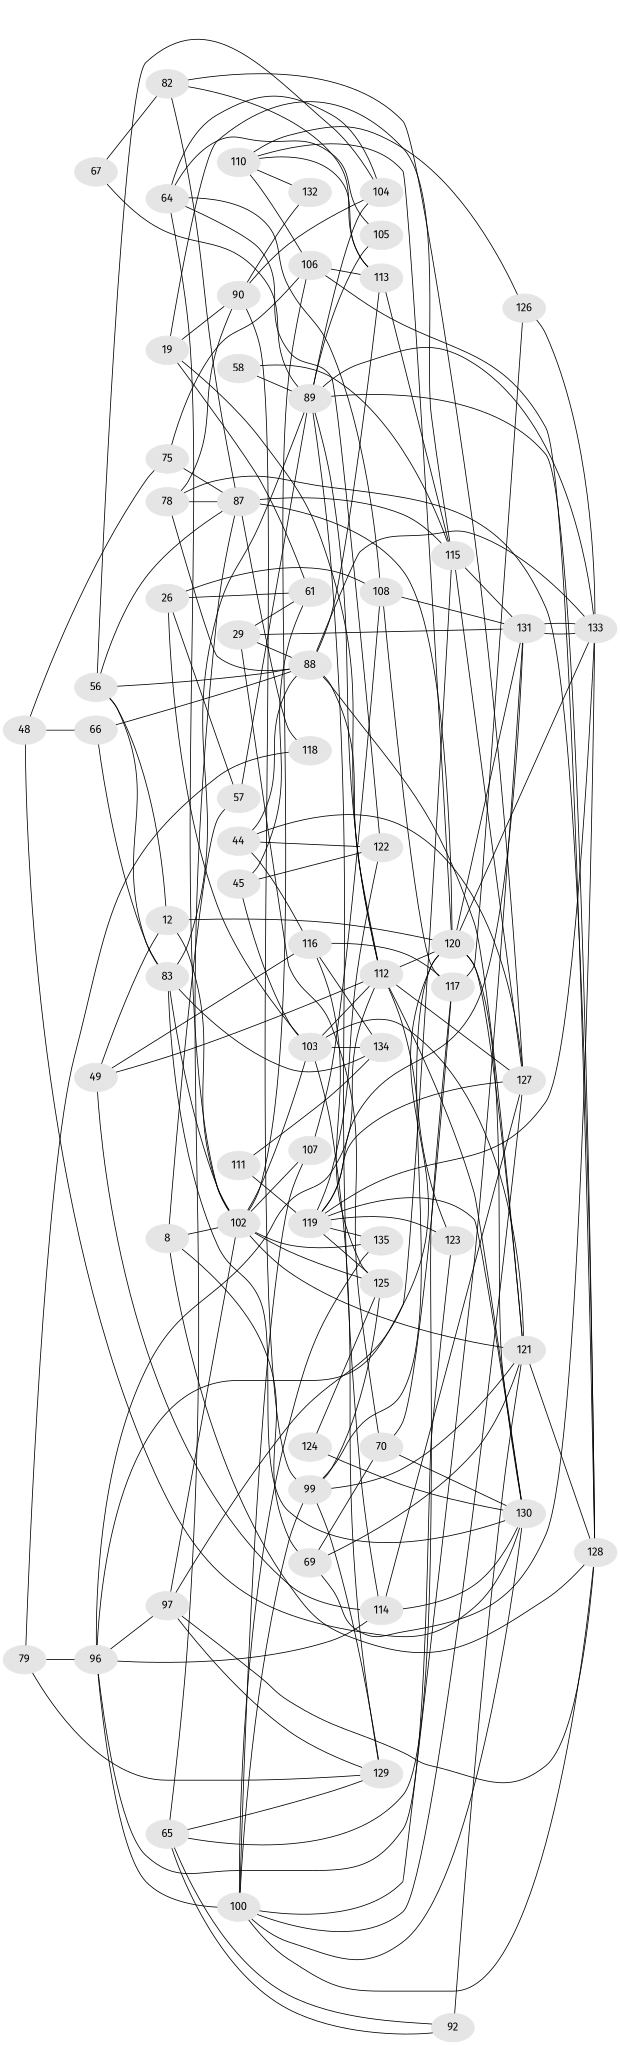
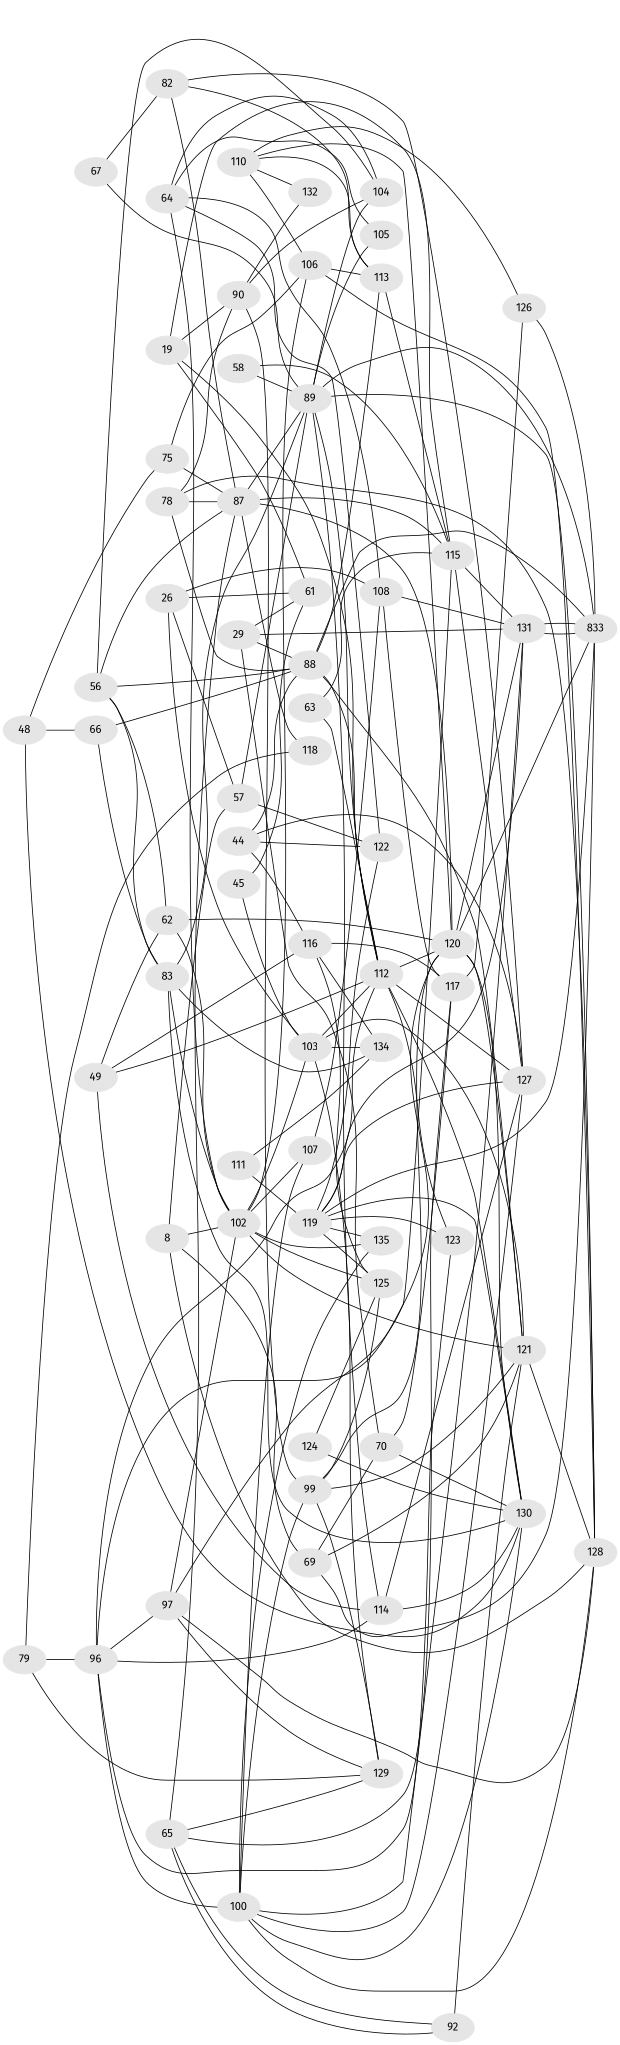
none -> (276, 448)
(596, 629) -> (596, 629)
none -> (310, 708)
(310, 866) -> (313, 824)
(167, 920) -> (167, 920)
